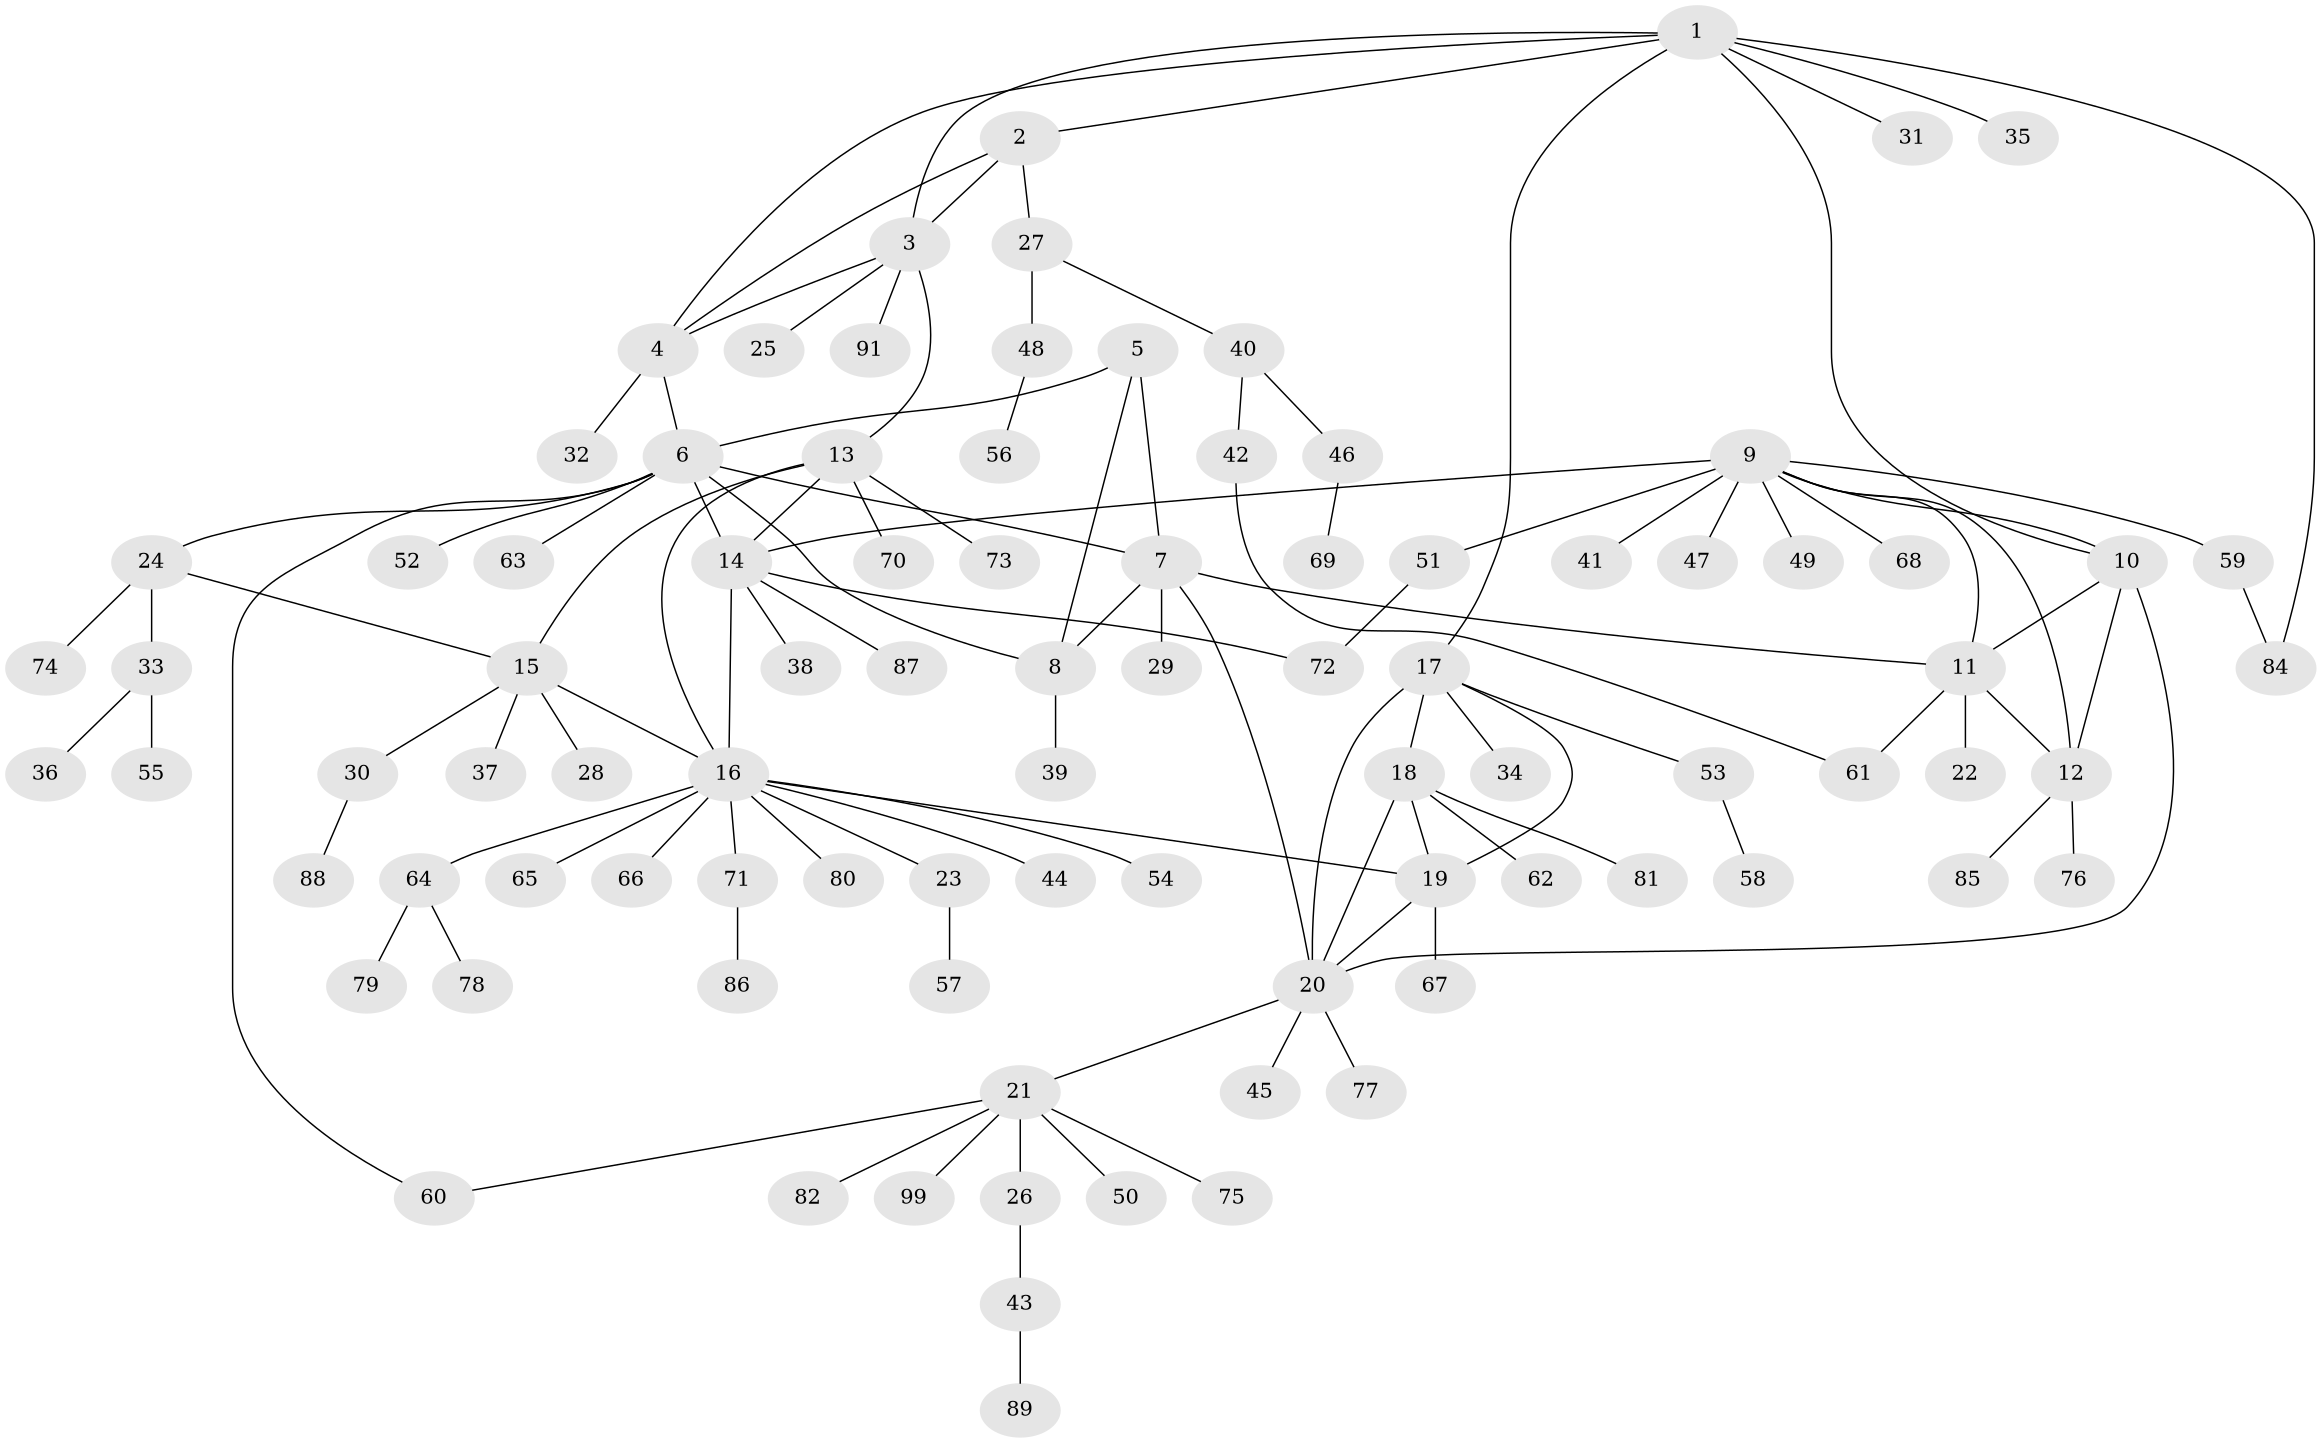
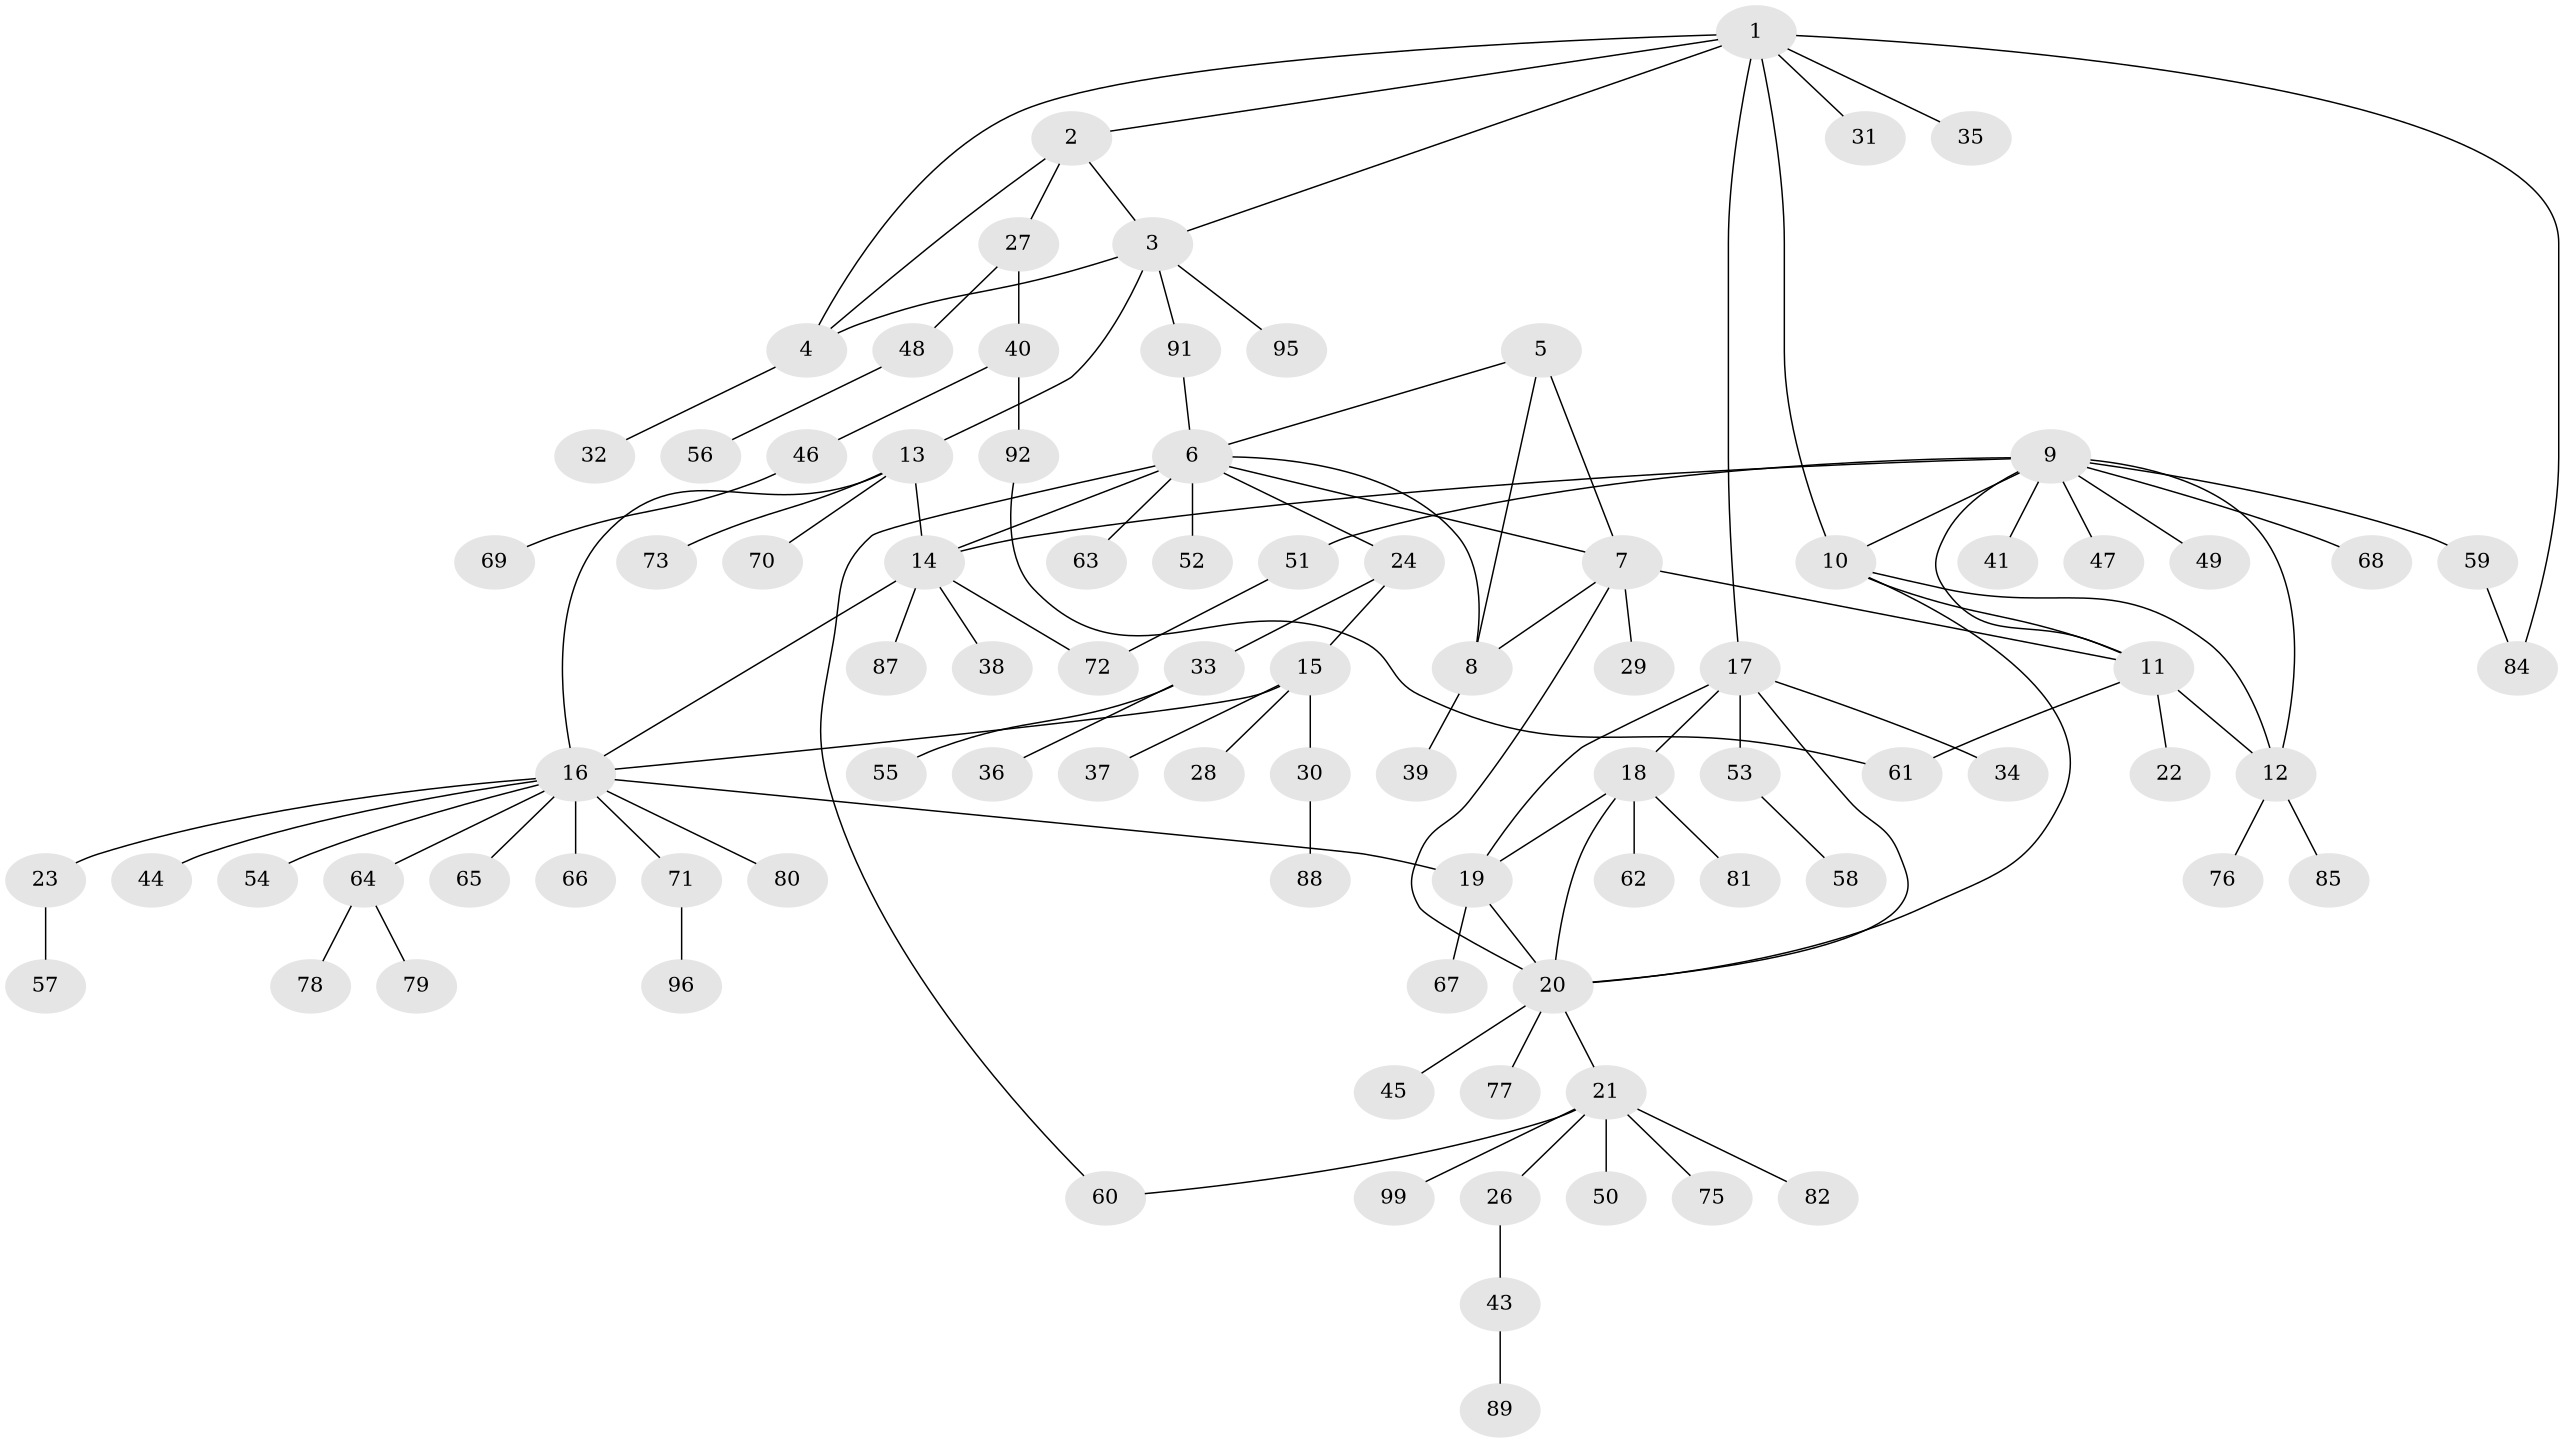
(764, 350) -> (1287, 350)
(671, 403) -> (1187, 404)
(1237, 456) -> (1019, 456)
(650, 523) -> none
(46, 668) -> none
(738, 986) -> (682, 986)
